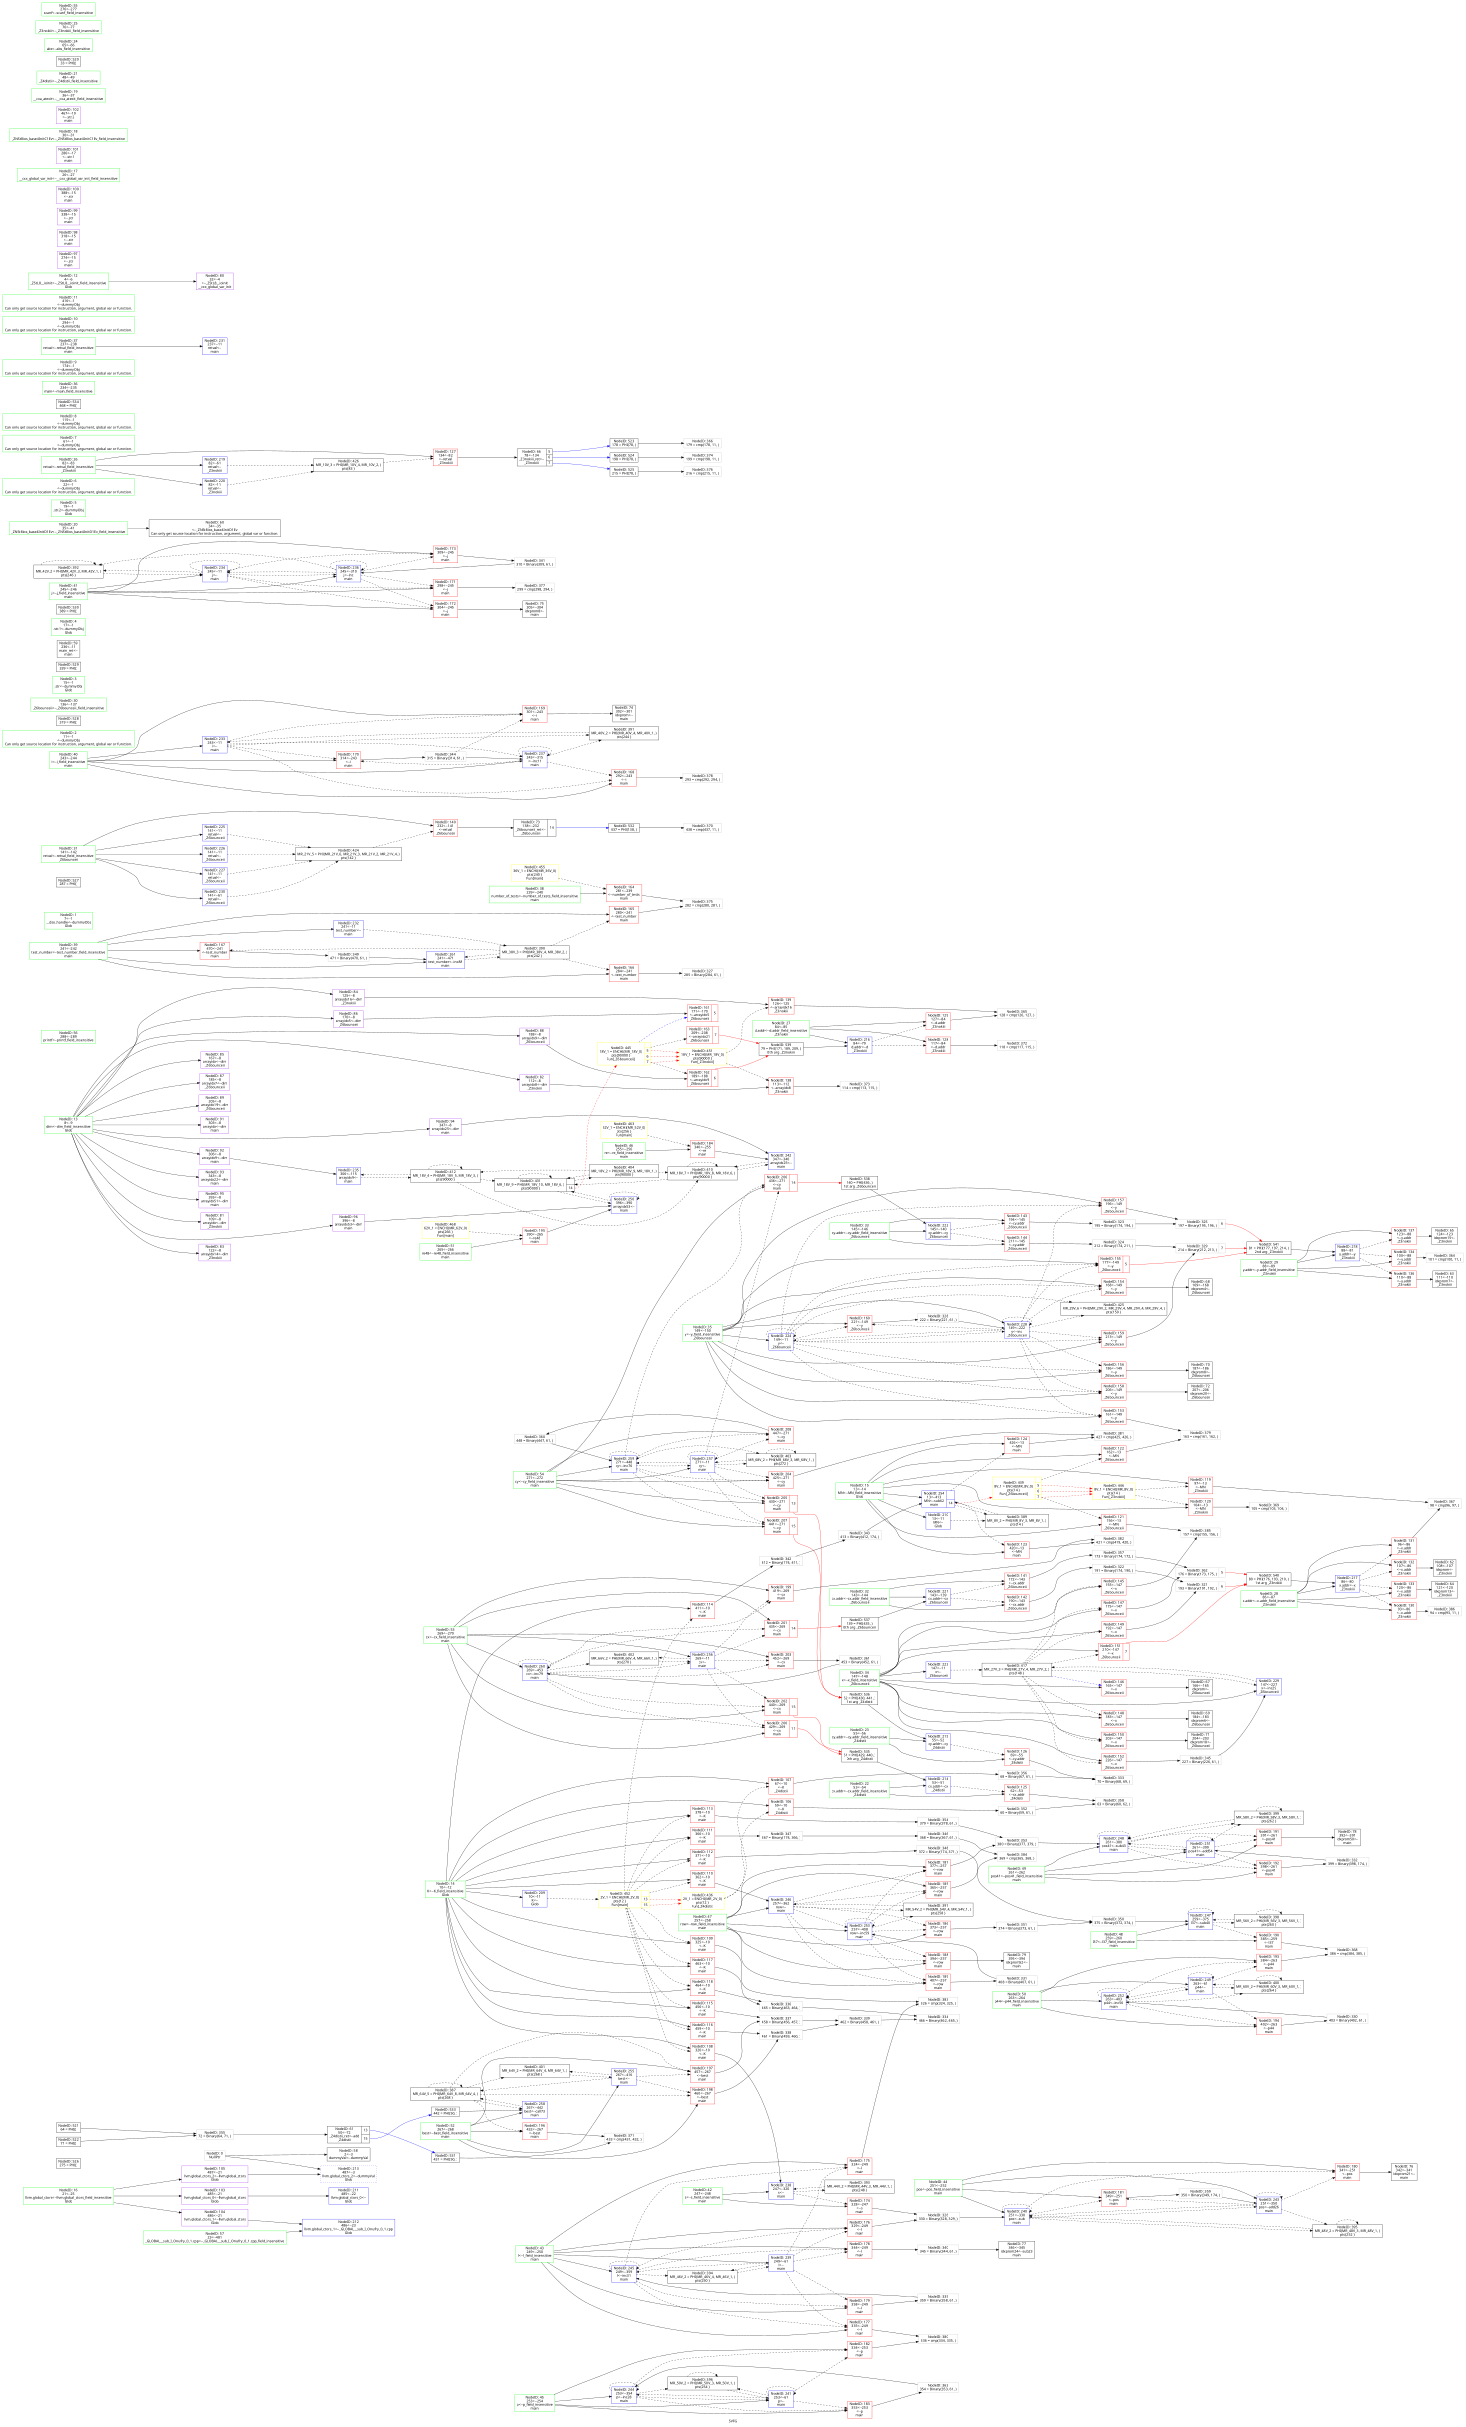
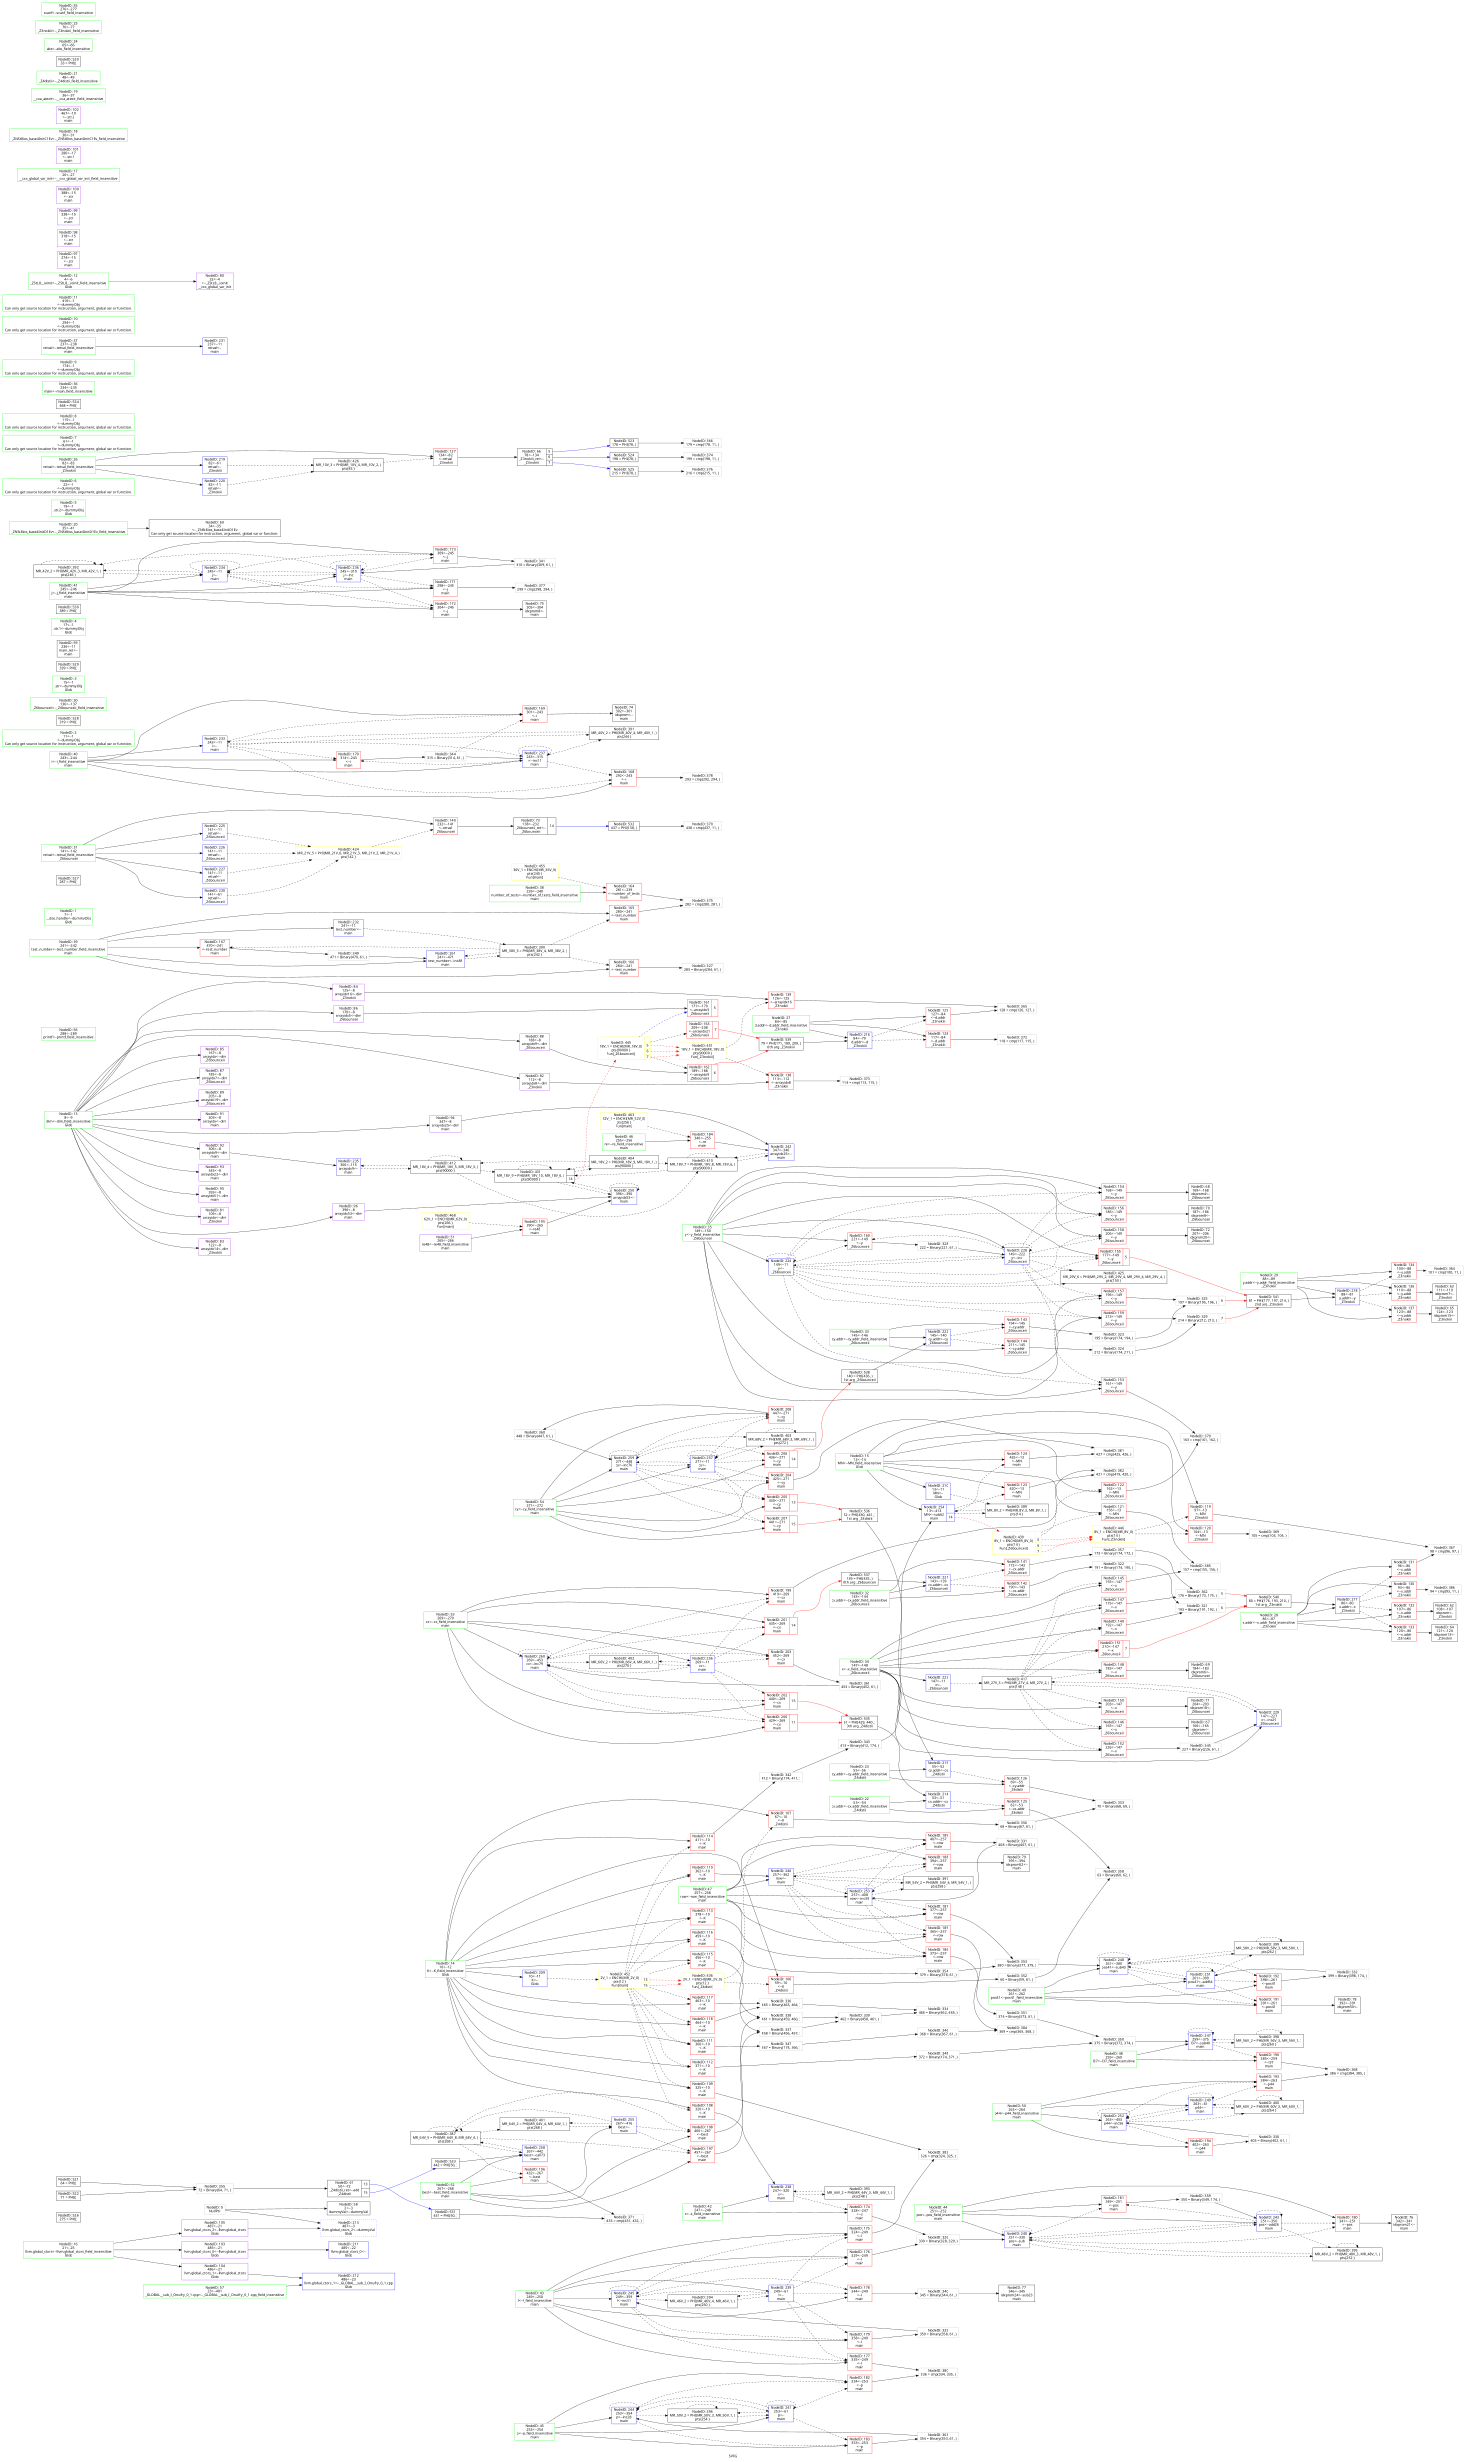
(349, 854) -> (349, 853)
(446, 1252) -> (446, 1243)
(618, 1670) -> (620, 1673)
(1075, 1680) -> (1058, 1716)
(1234, 2005) -> none
